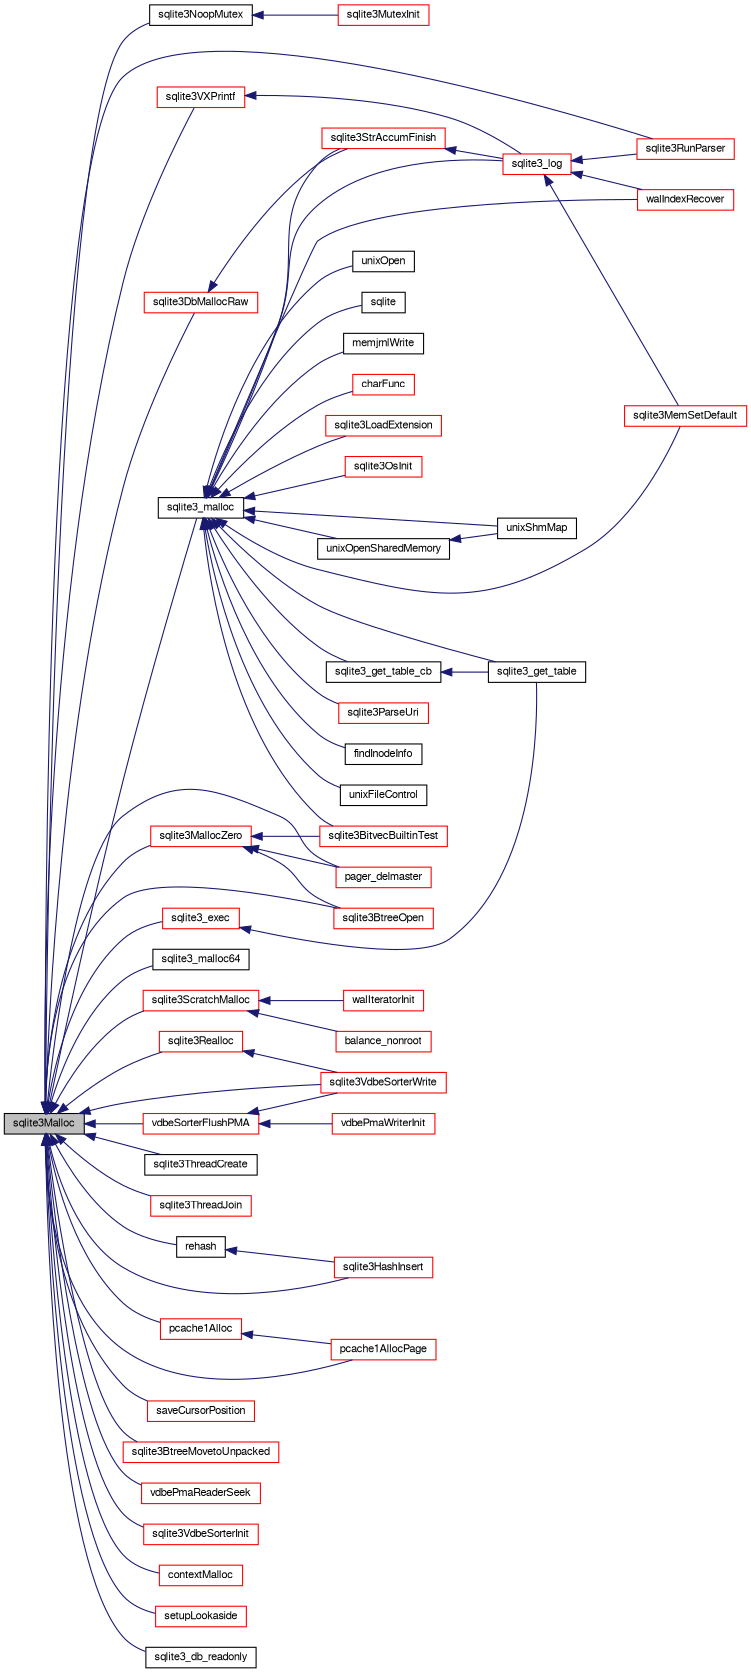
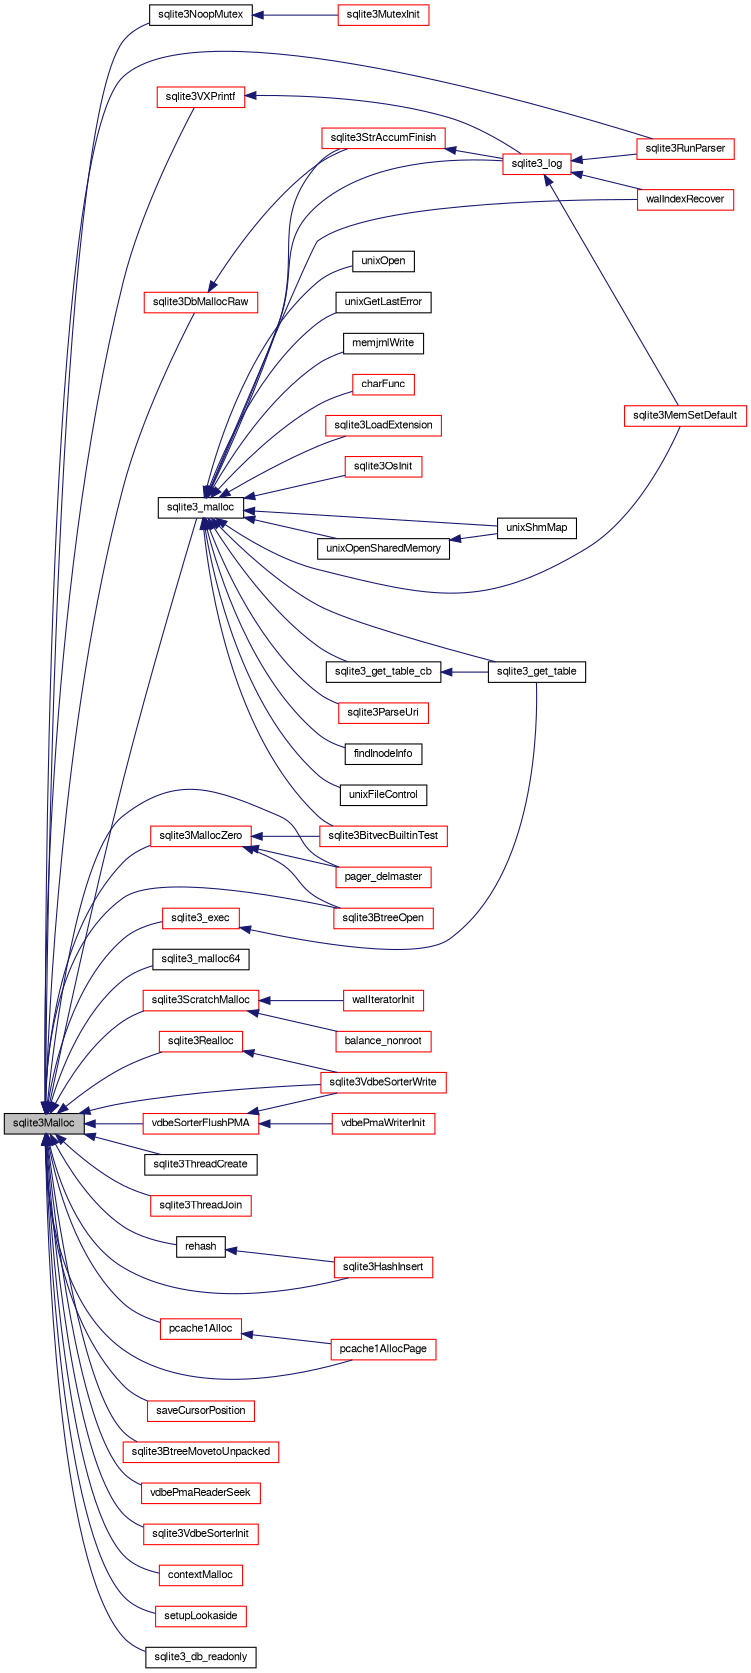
(384, 303) -> (384, 303)
